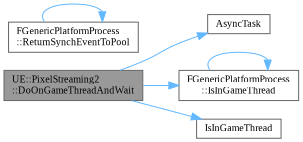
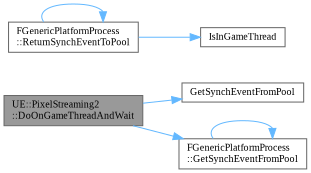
(239, 24) -> (243, 93)
(239, 85) -> (243, 154)
(162, 109) -> (164, 37)
